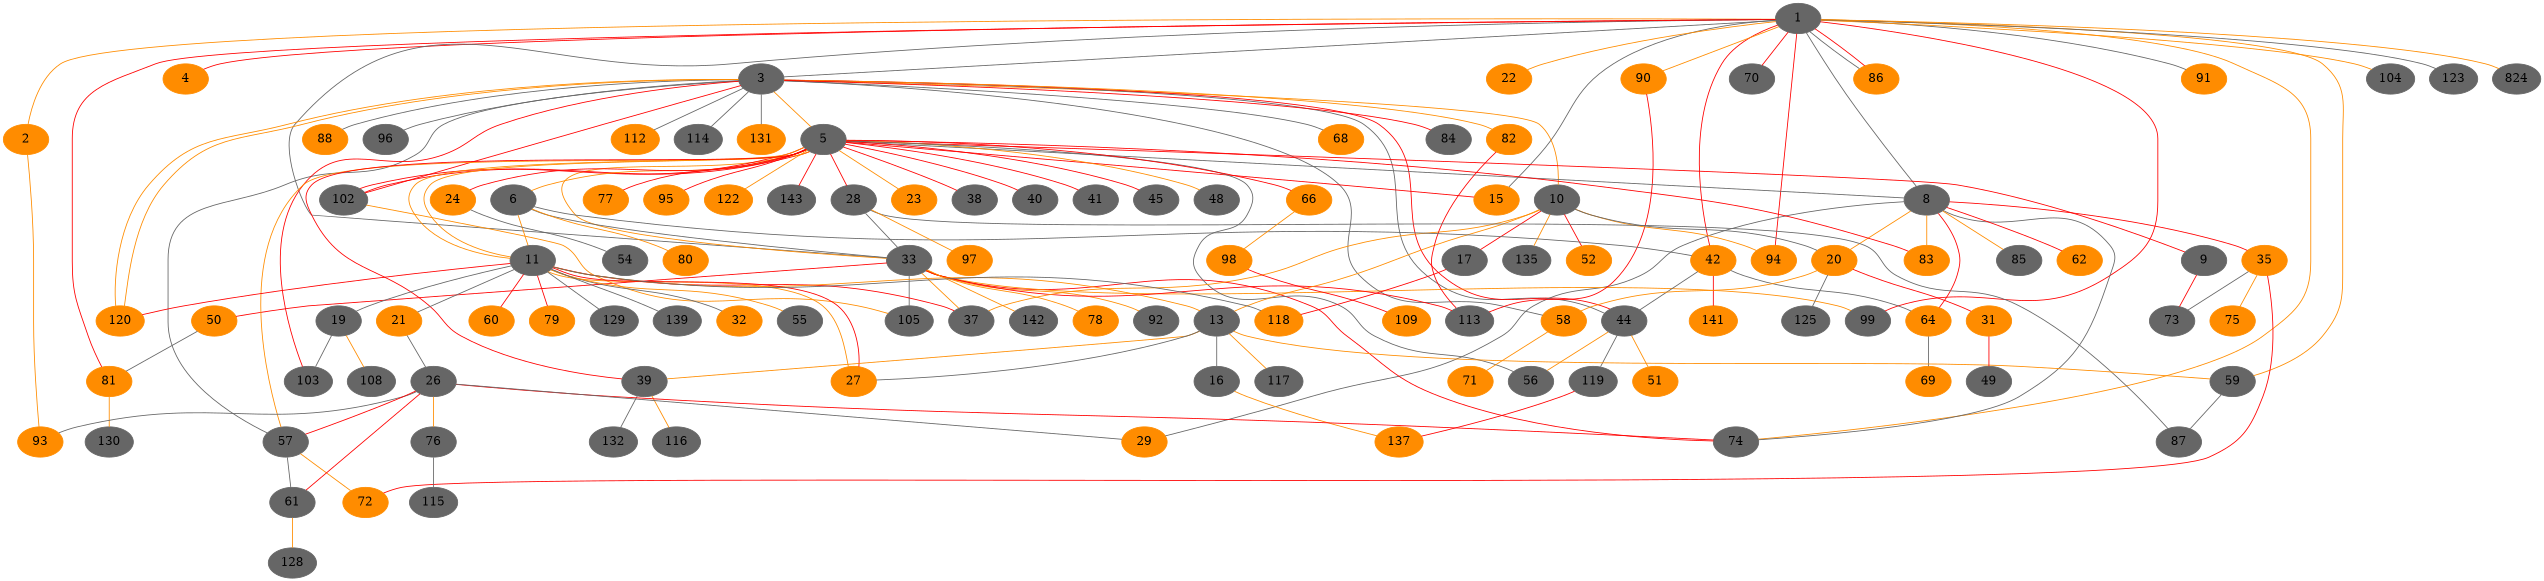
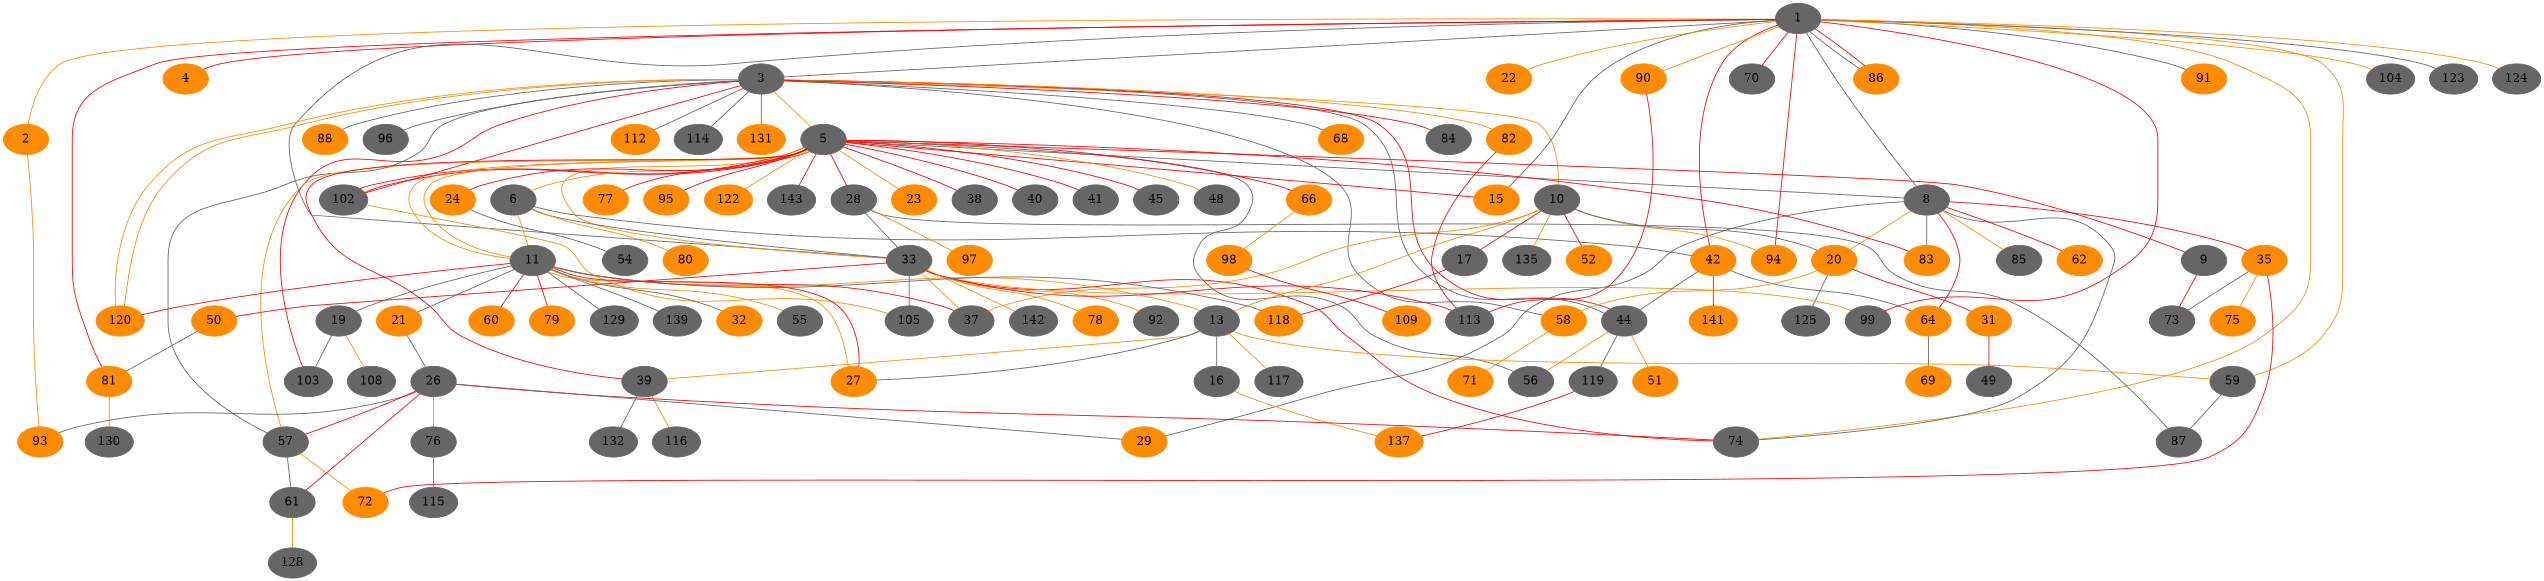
(2517, 79) -> (2517, 79)
(1927, 230) -> (1927, 230)
